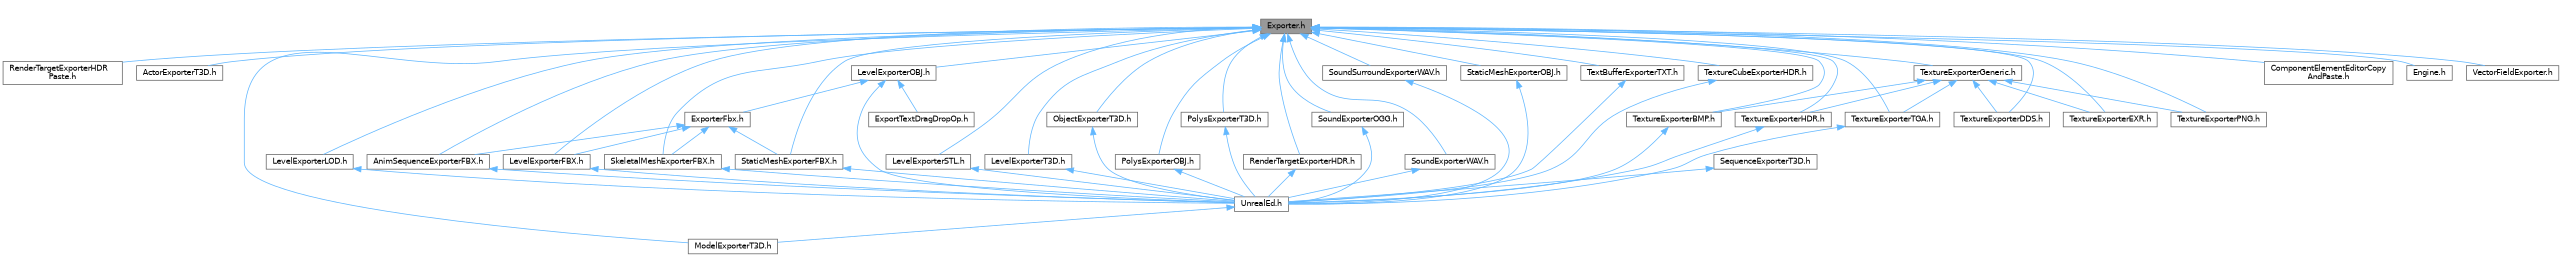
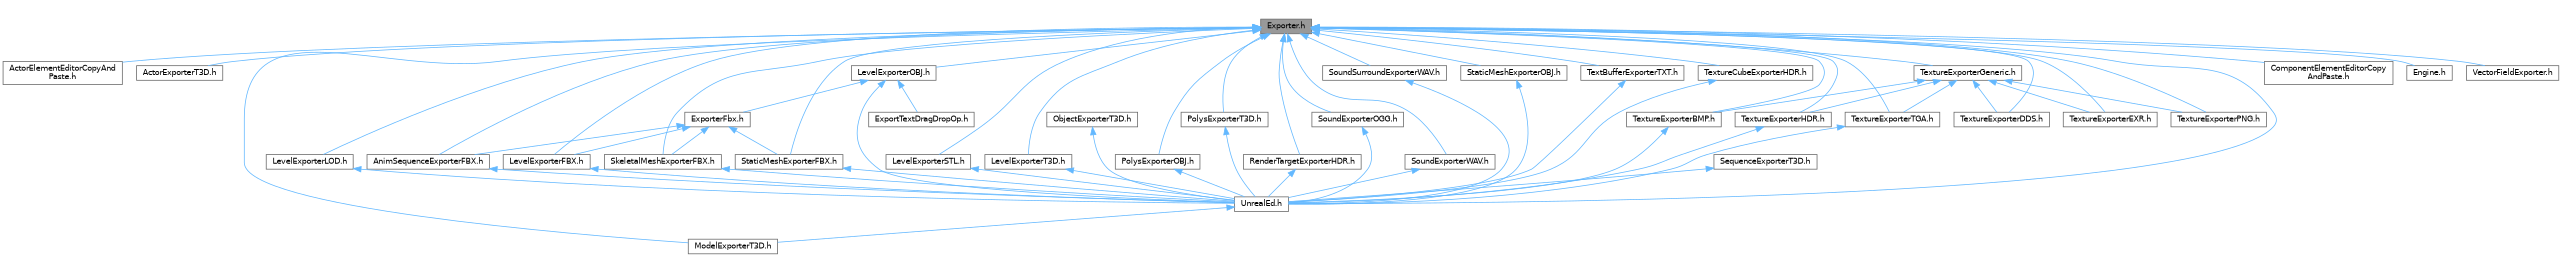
(1165, 53) -> (2270, 128)
(63, 73) -> (63, 73)
